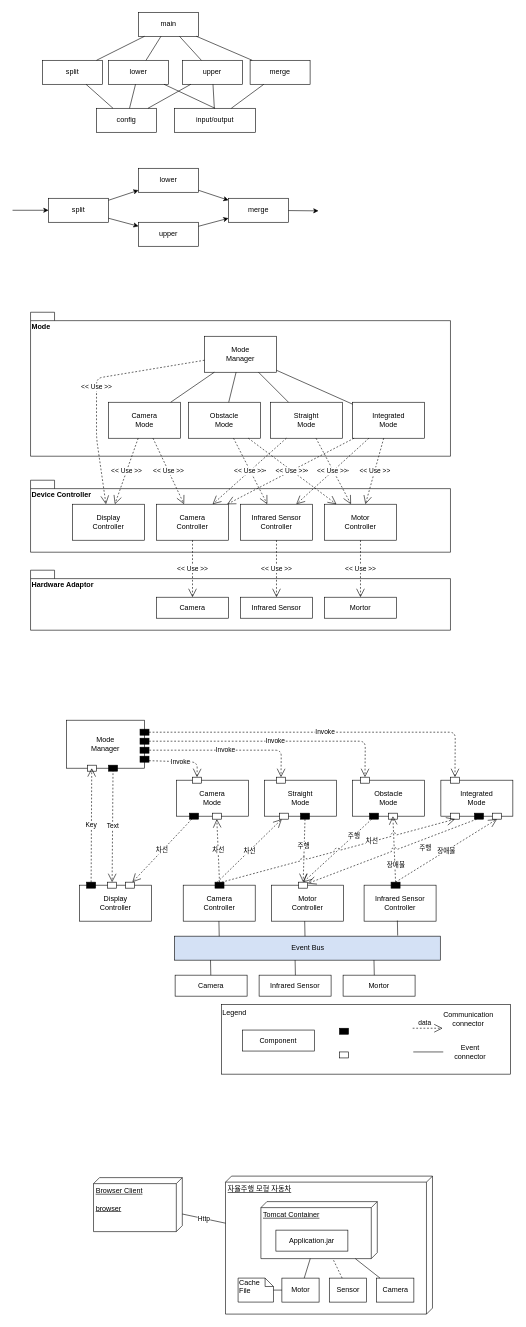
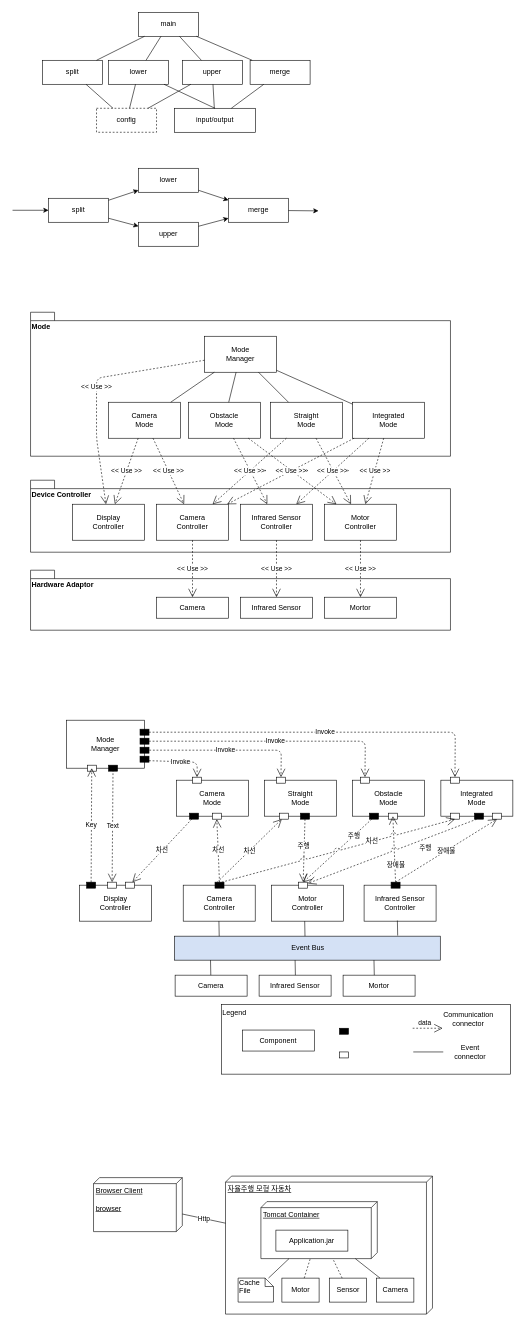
(126, 120) -> (126, 120)
(307, 1269) -> (307, 1269)
(279, 1290) -> (278, 1269)
